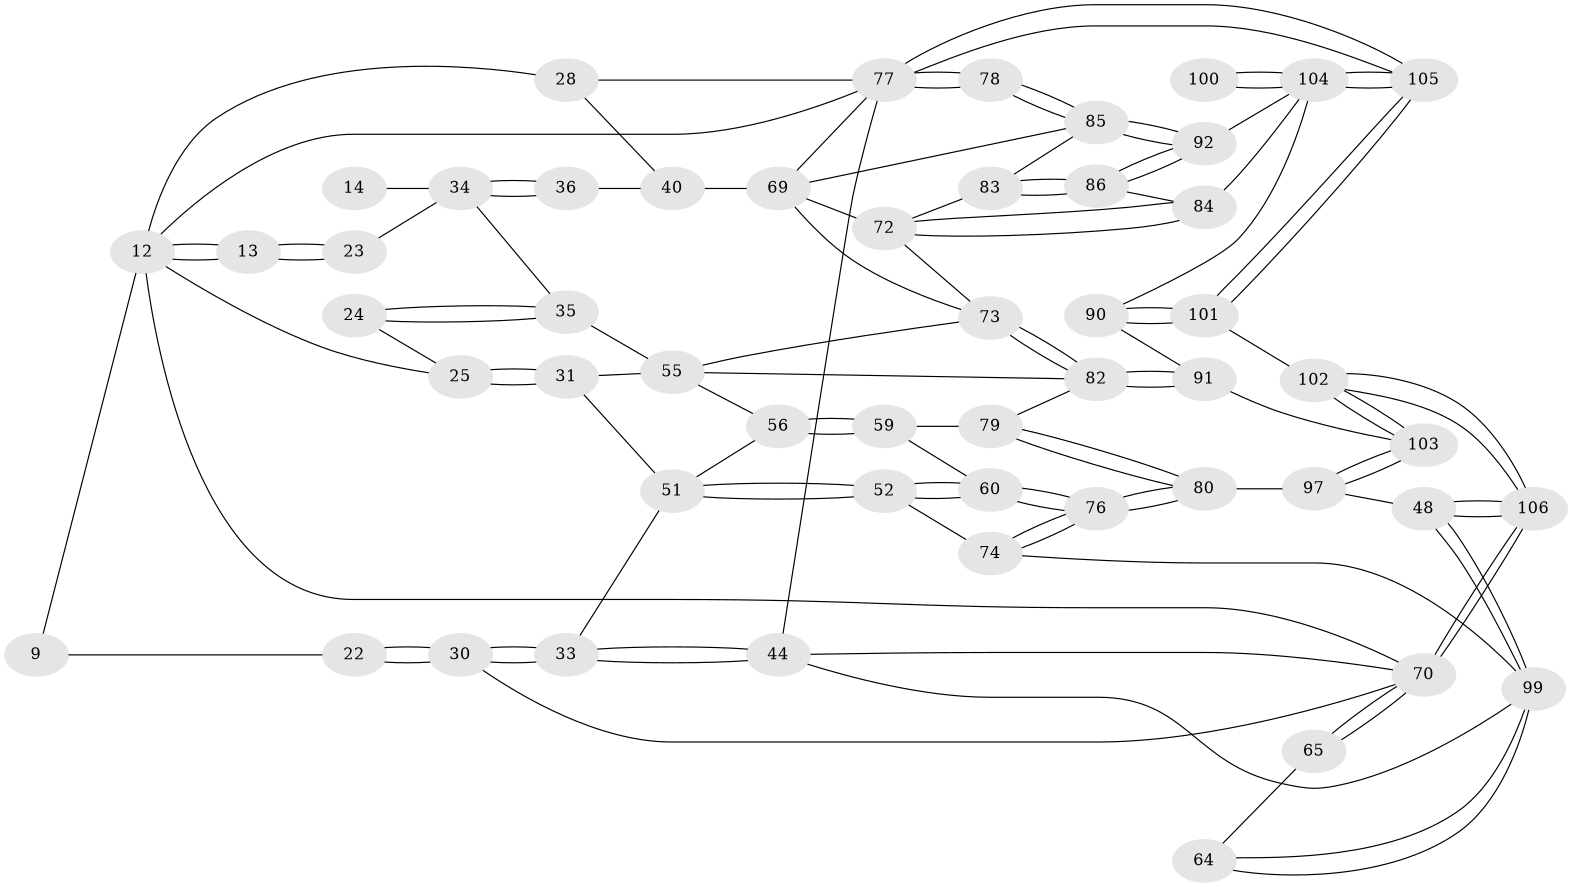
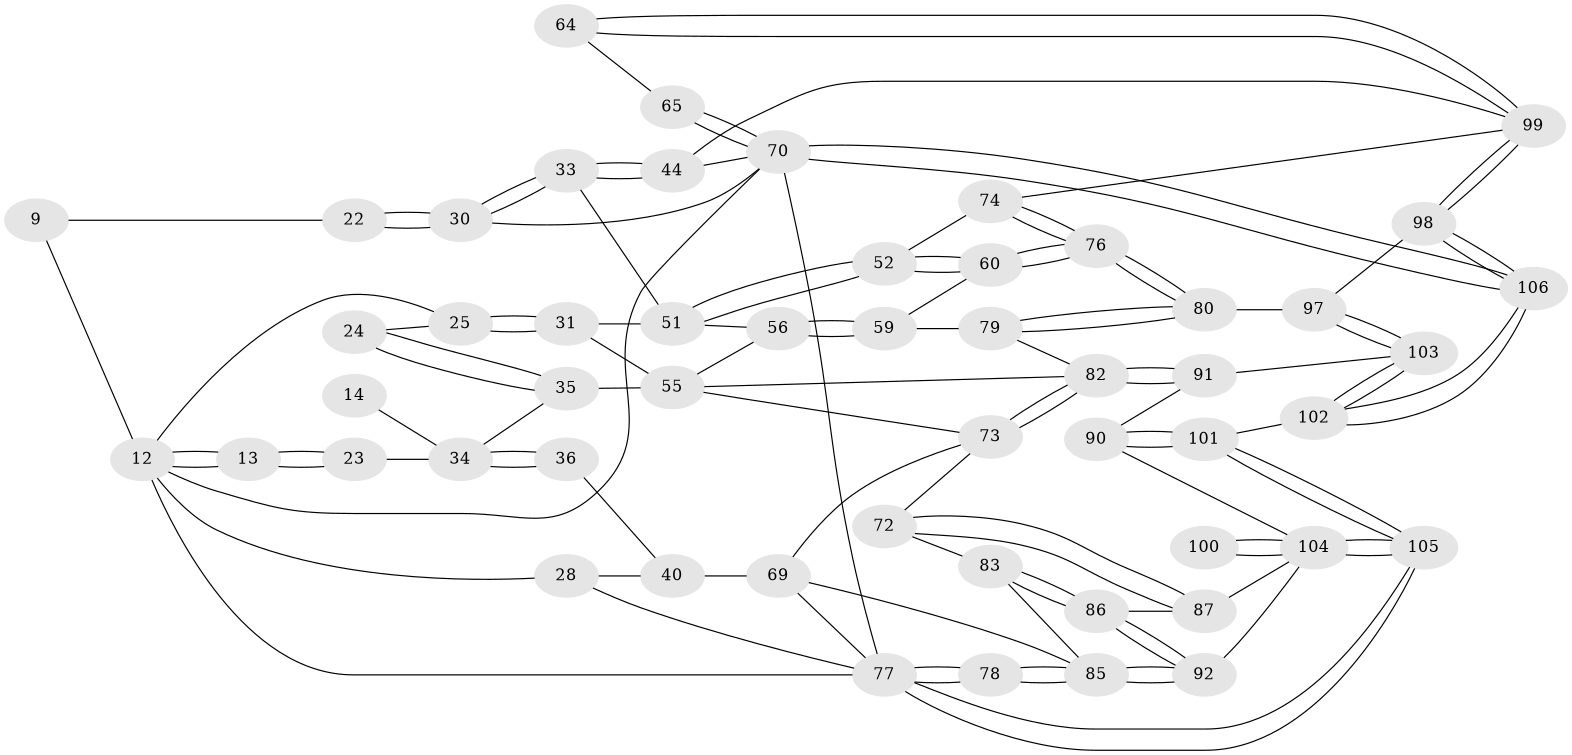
(1204, 207) -> (1204, 611)
(831, 208) -> none
(825, 366) -> (827, 402)
(1424, 509) -> (1424, 224)
